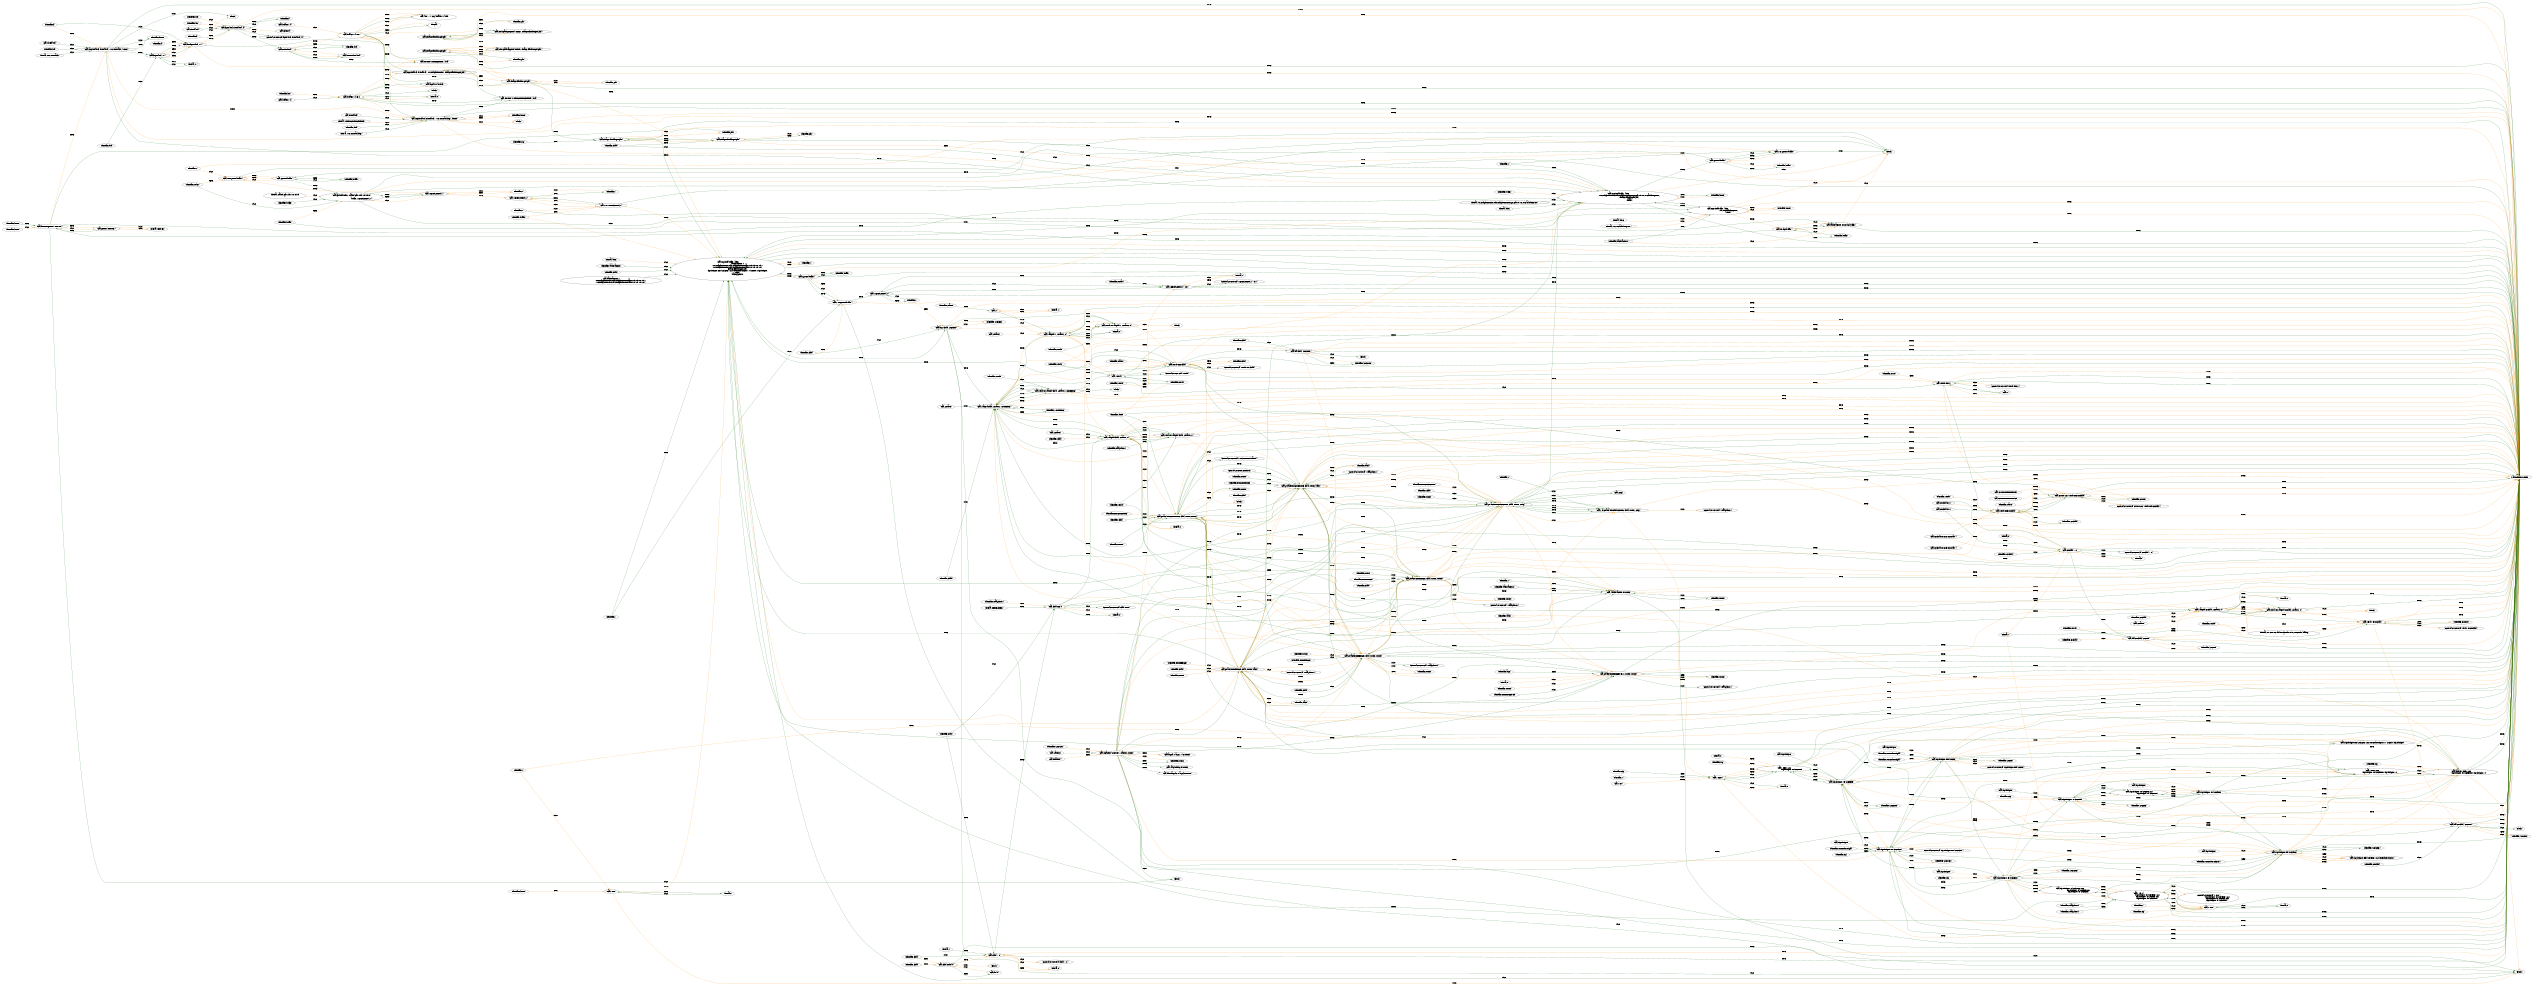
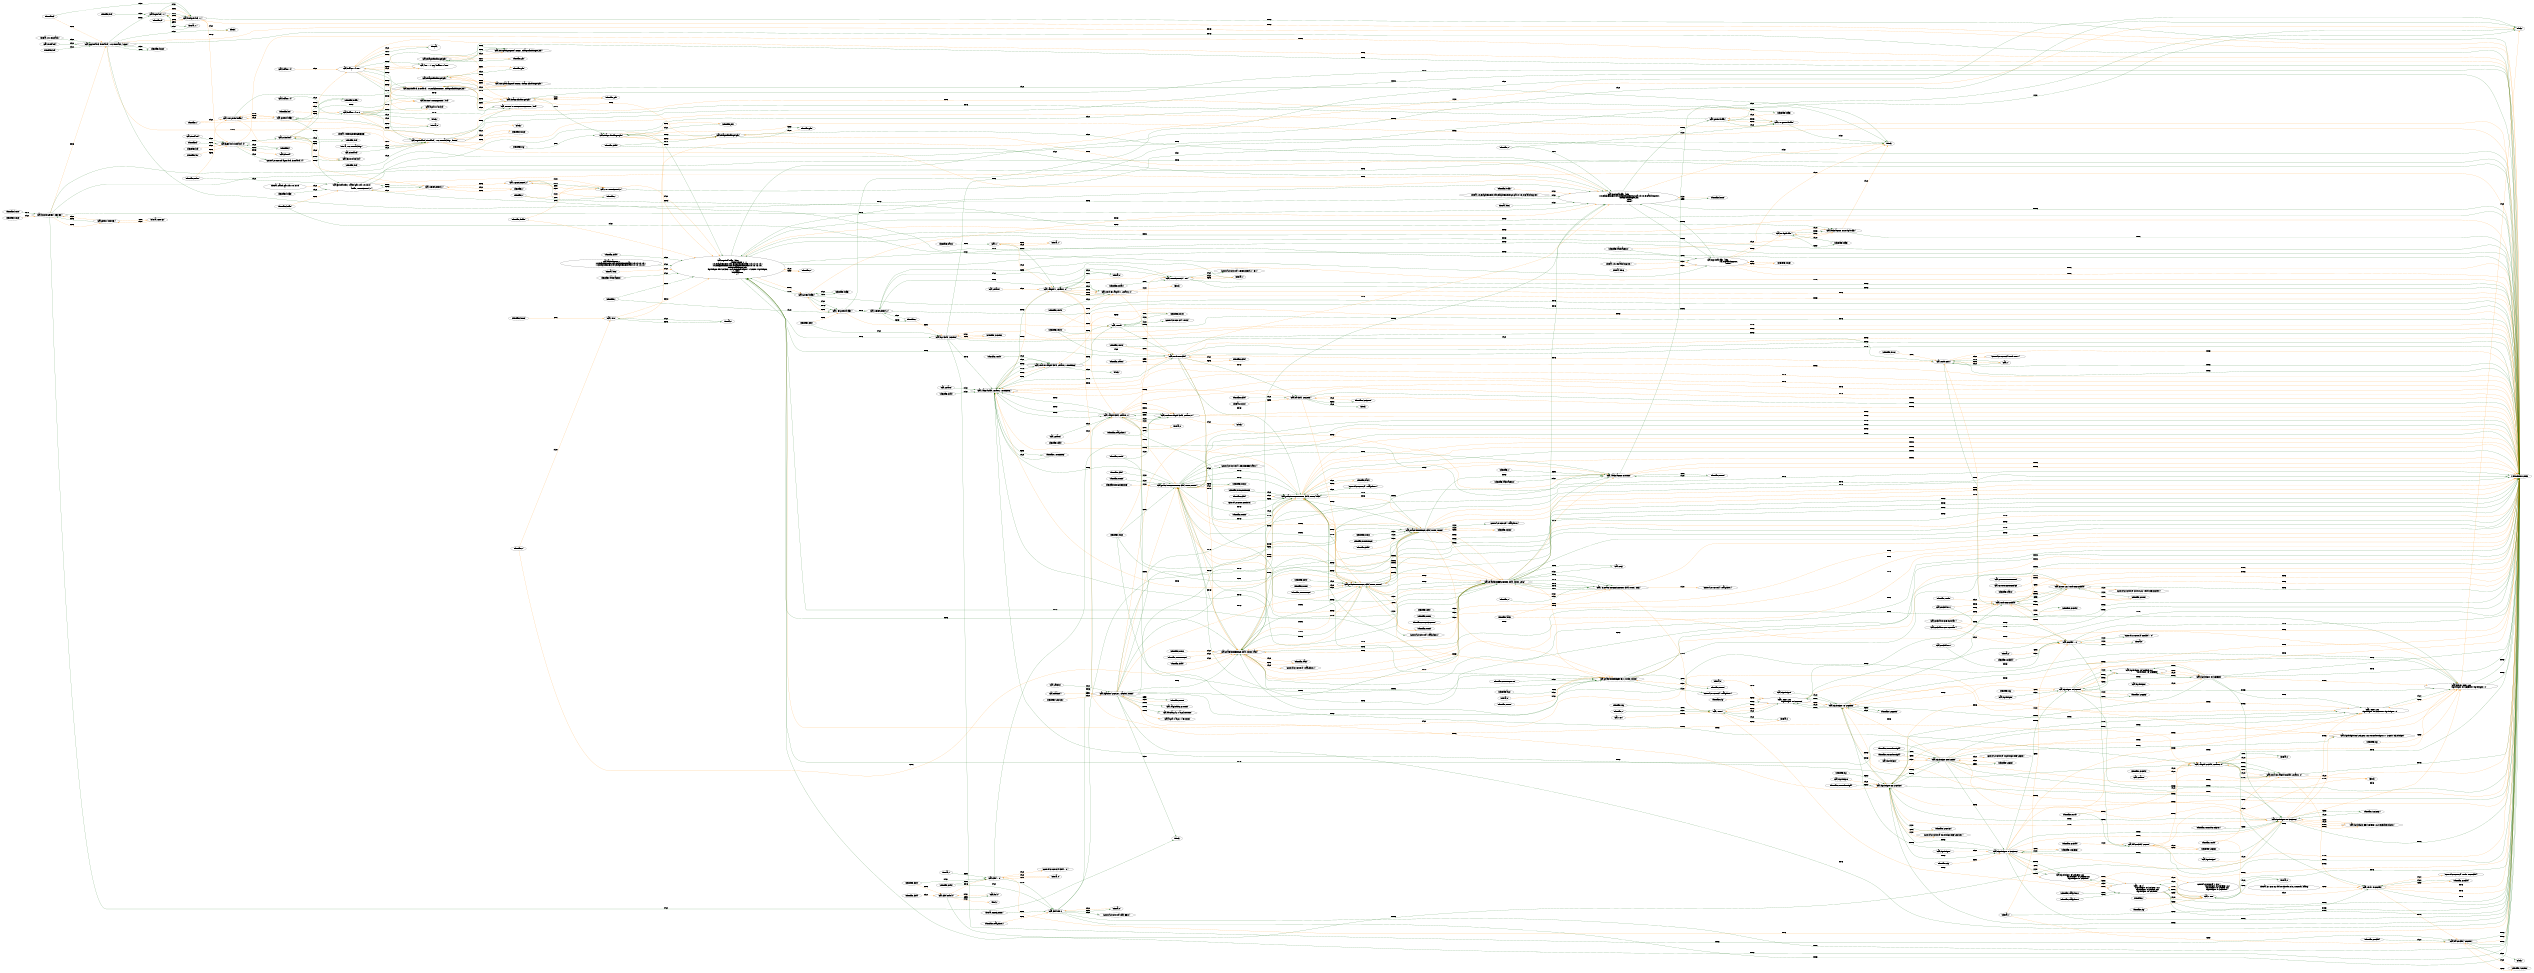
(1239, 368) -> none
none -> (1239, 404)
(1145, 451) -> (1145, 448)
(2070, 800) -> (2070, 690)
